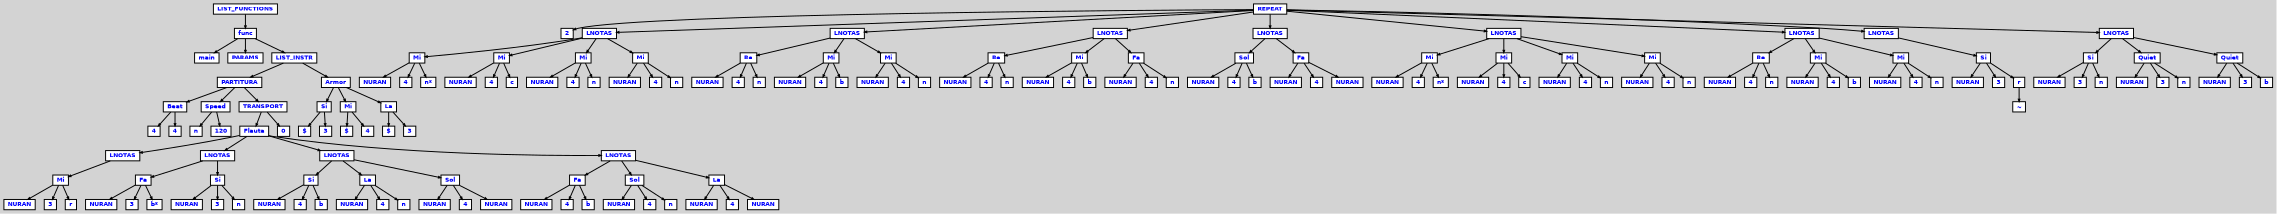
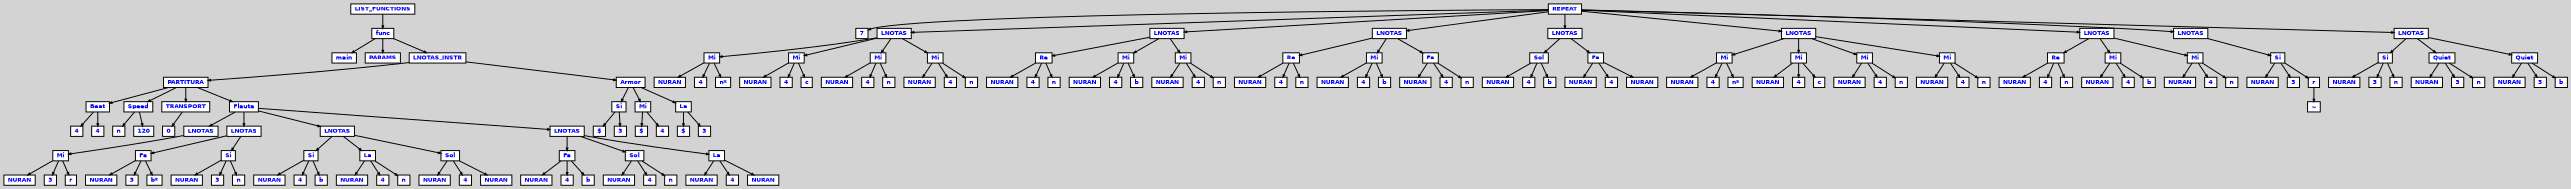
(567, 33) -> (862, 33)
(294, 58) -> (438, 58)
(259, 118) -> (214, 94)
